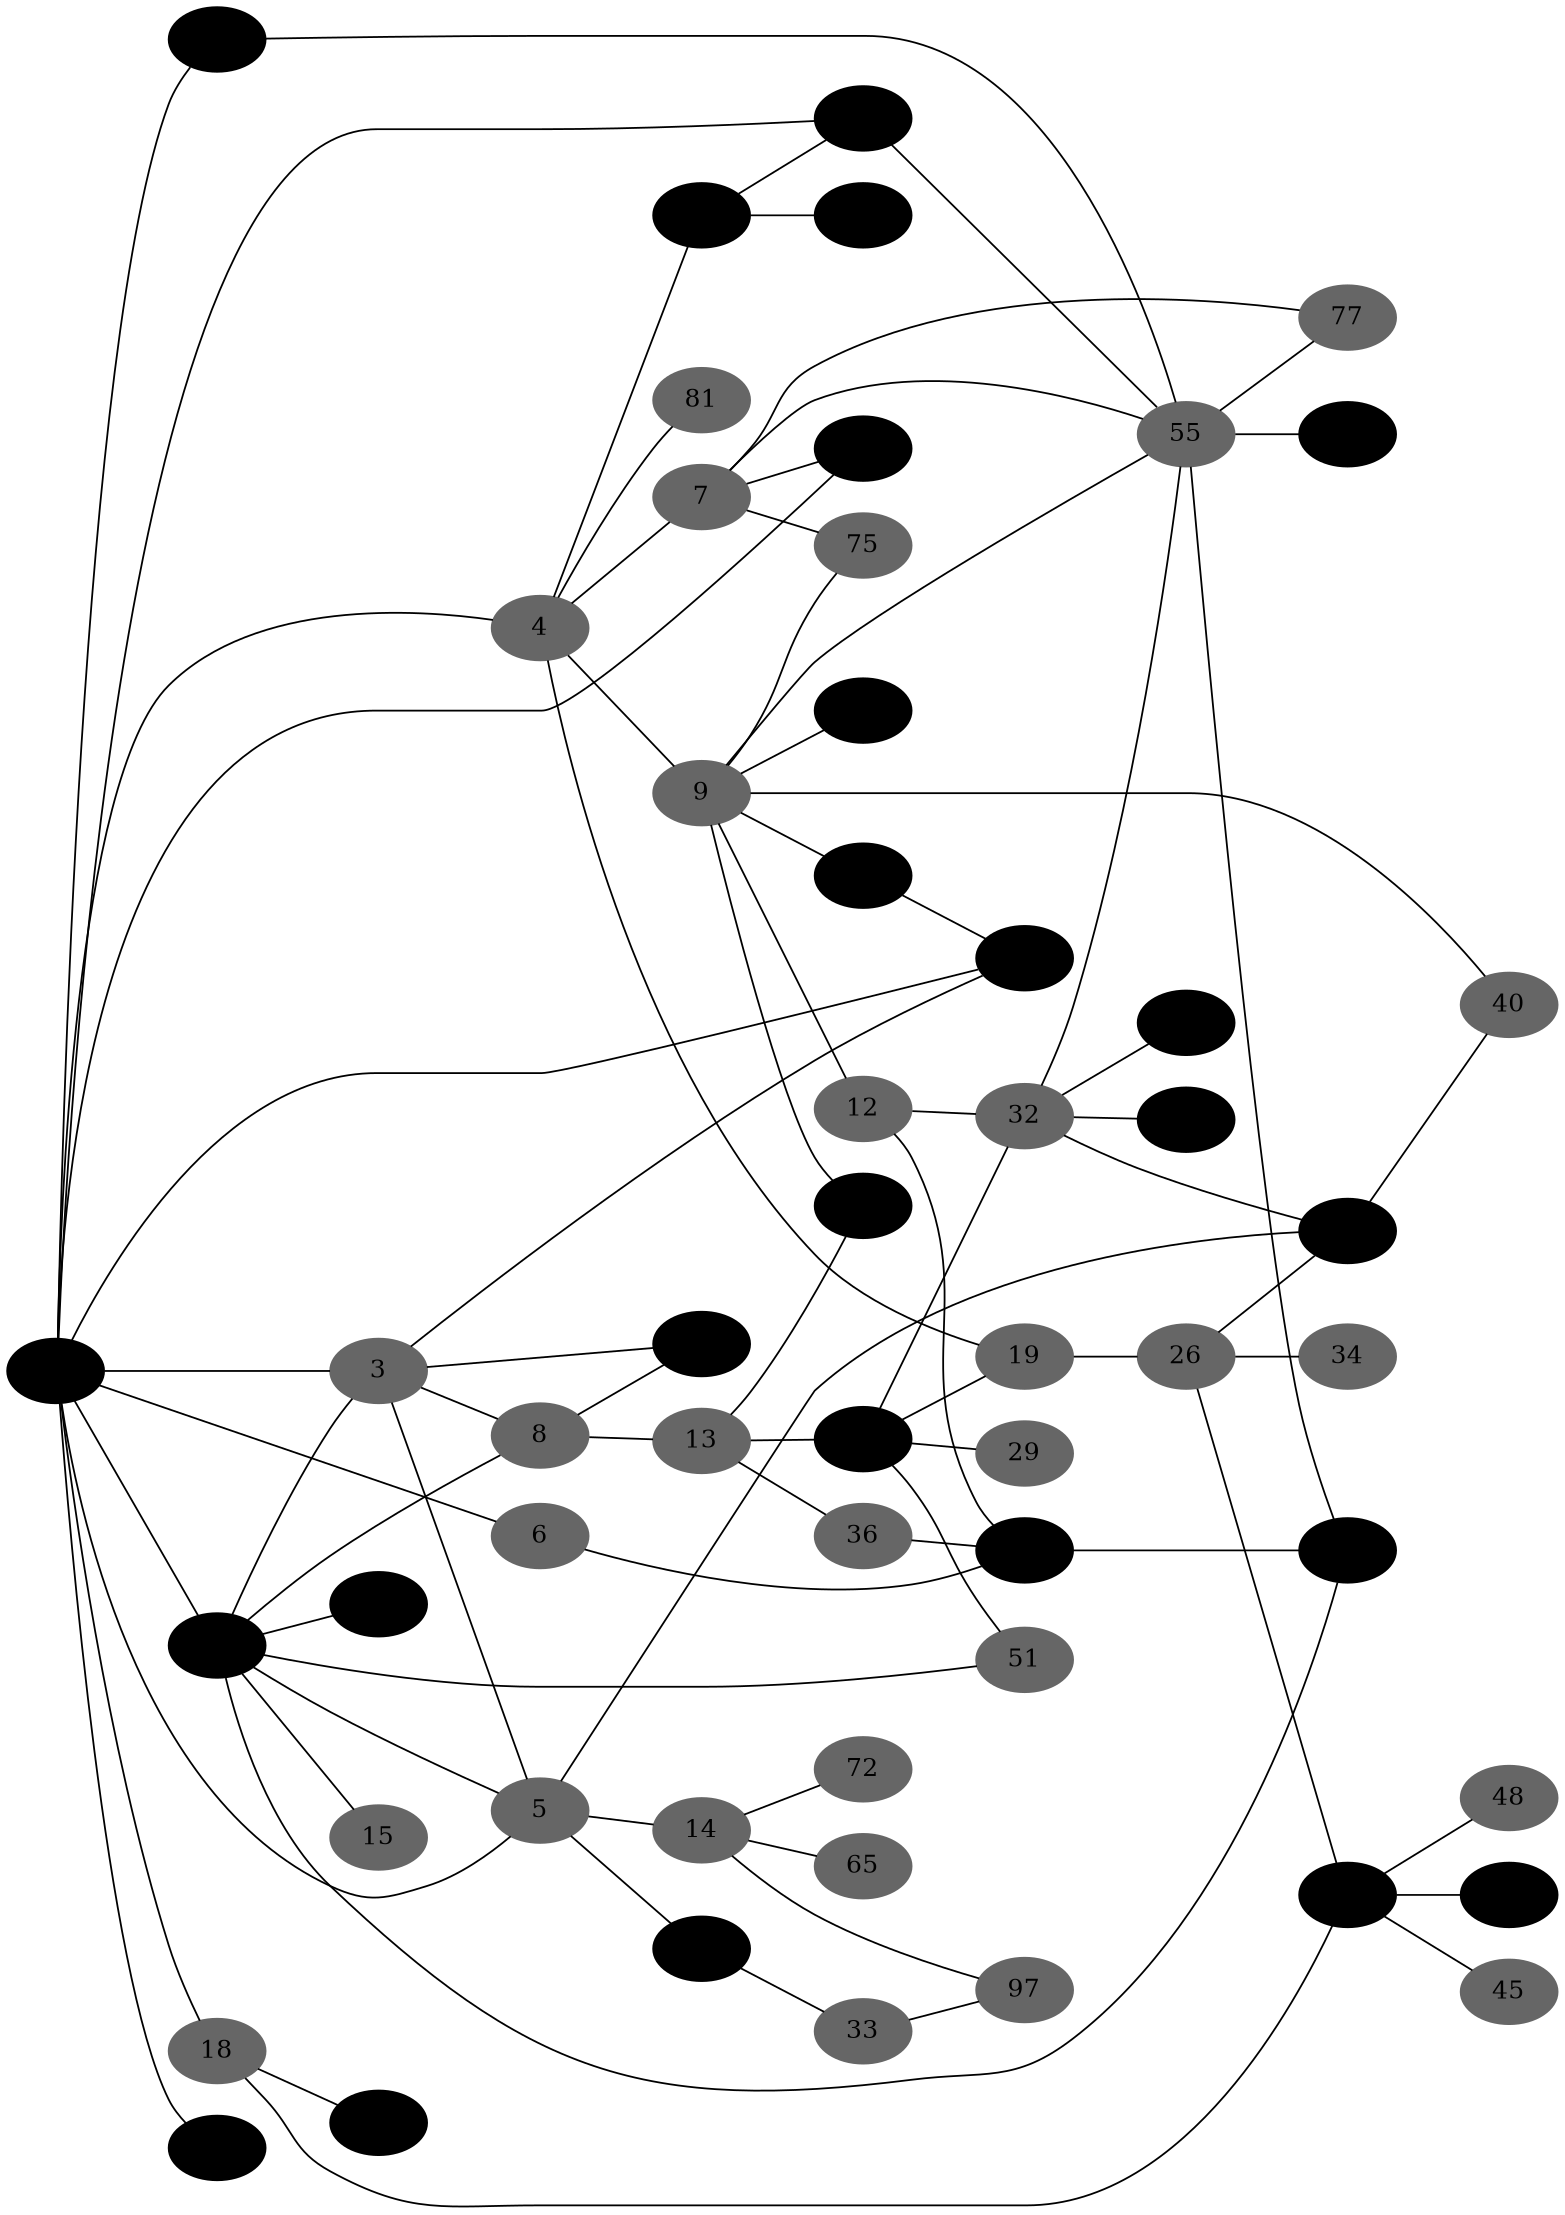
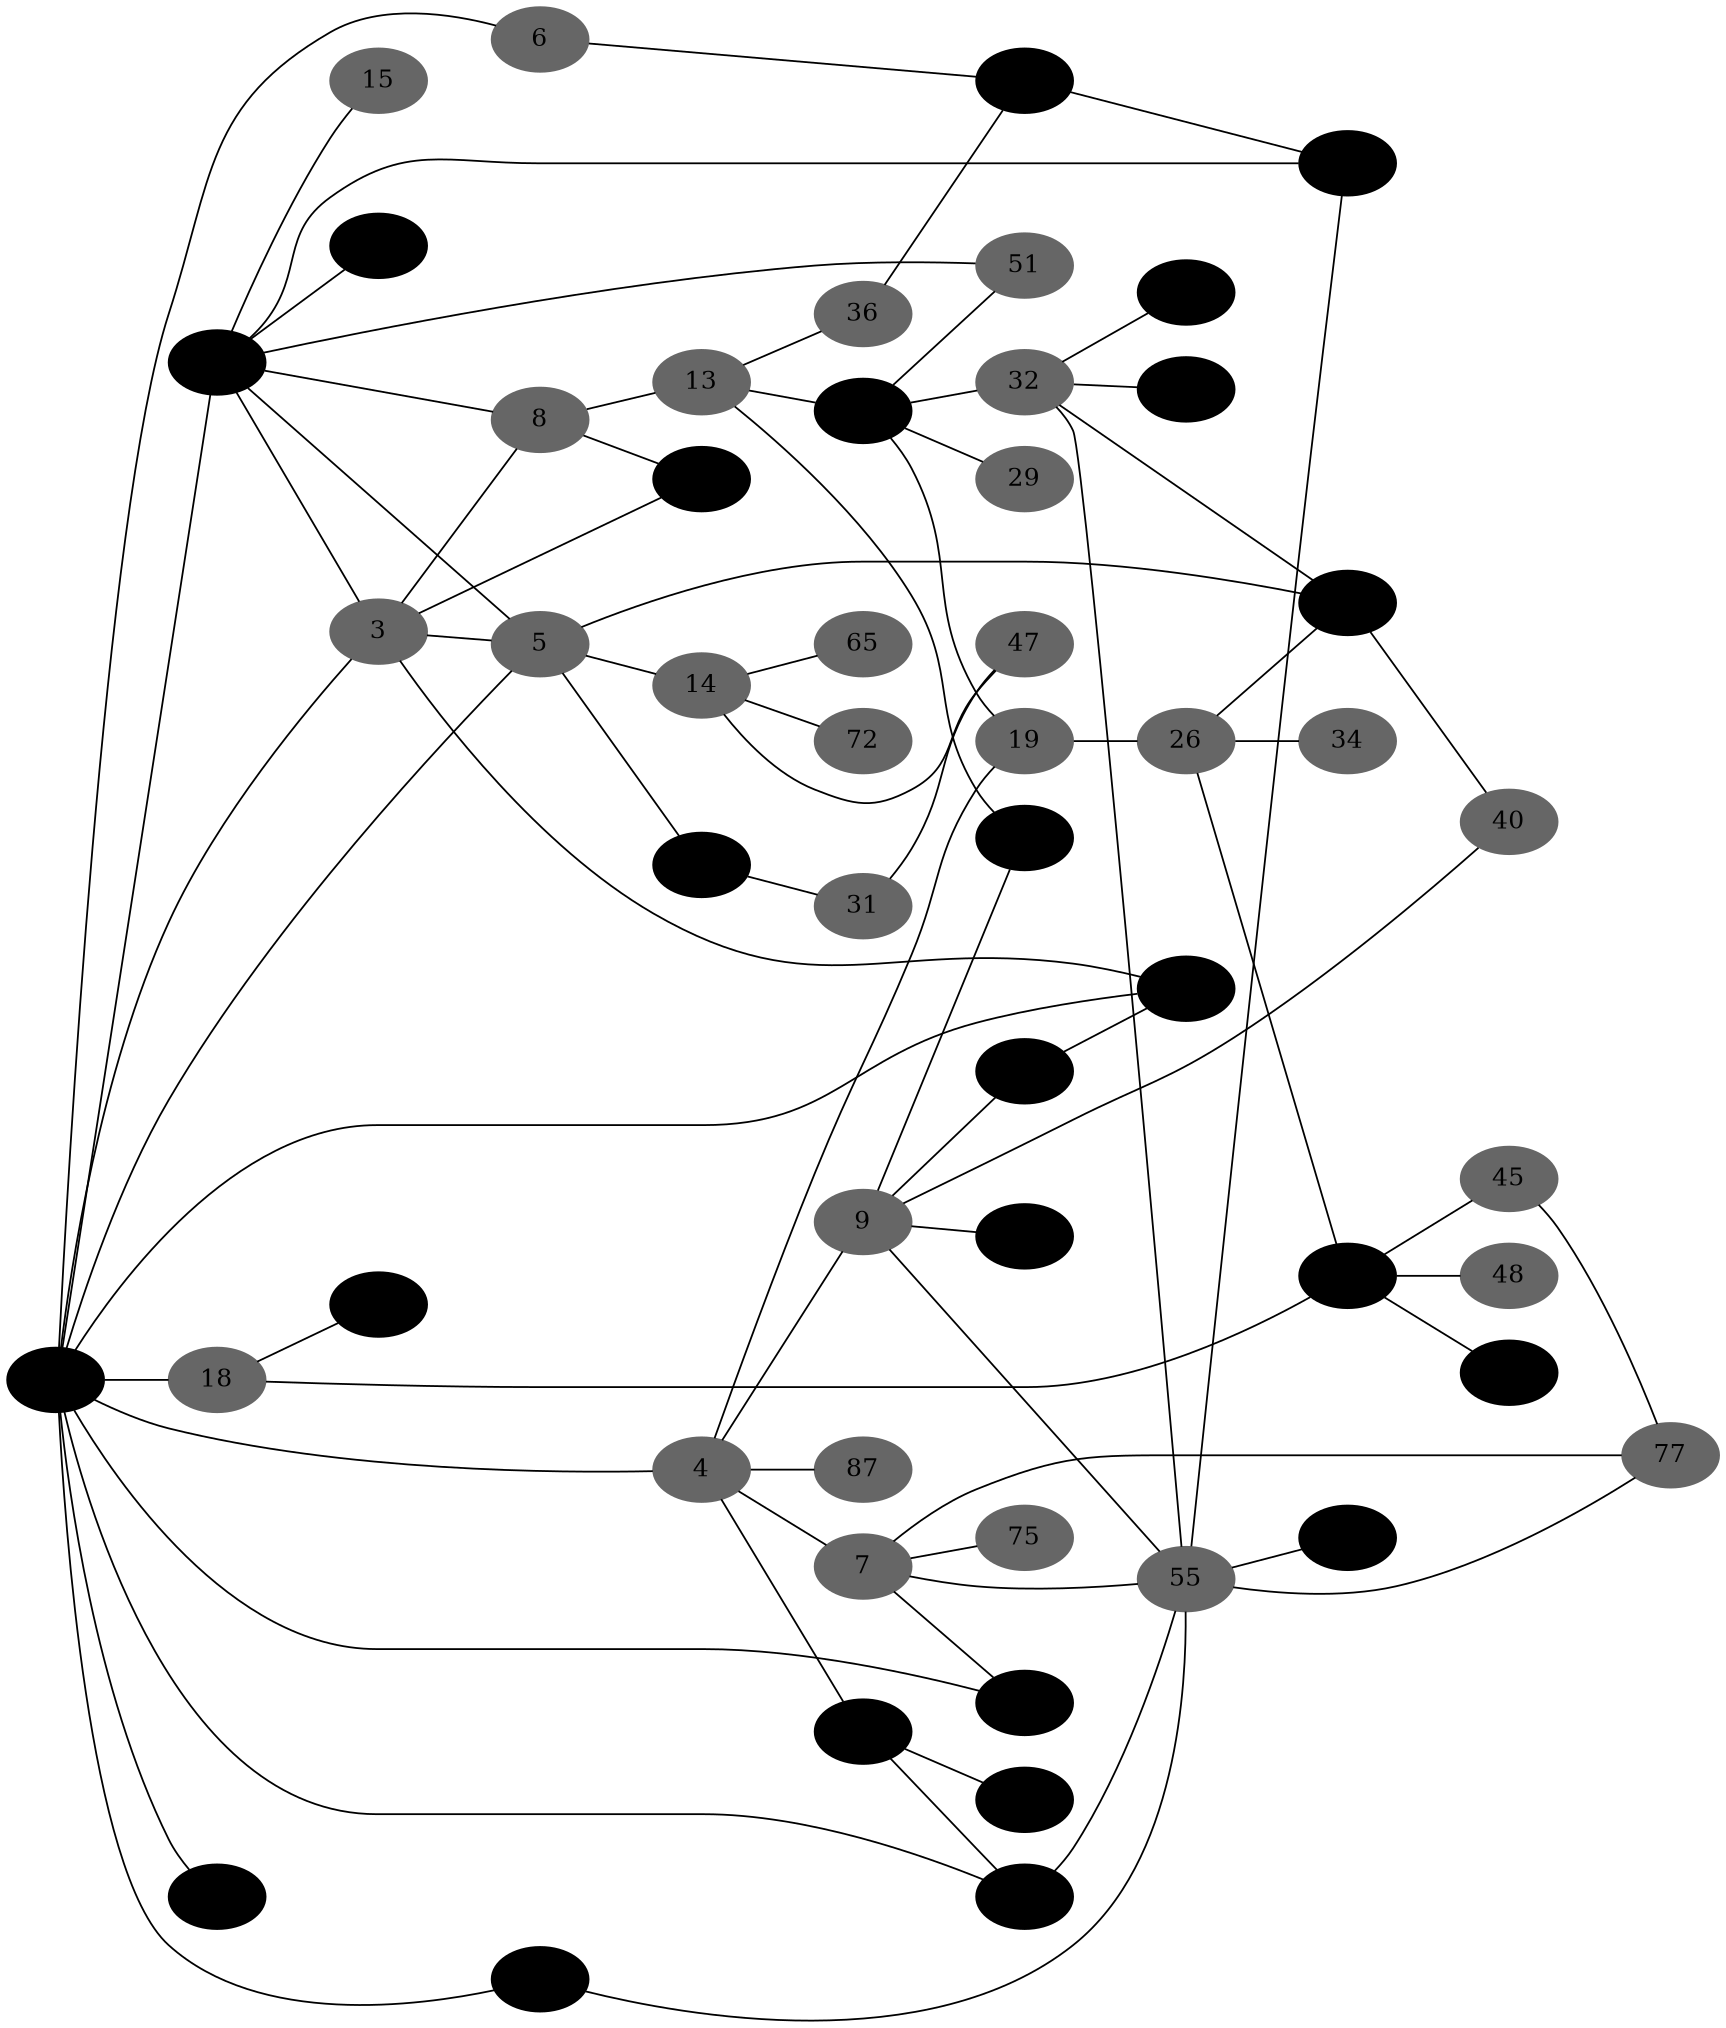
(702, 400) -> (863, 1470)
(782, 669) -> none
(863, 1109) -> none
none -> (1606, 1310)
(1025, 1990) -> (1025, 644)
(863, 2031) -> (863, 906)
